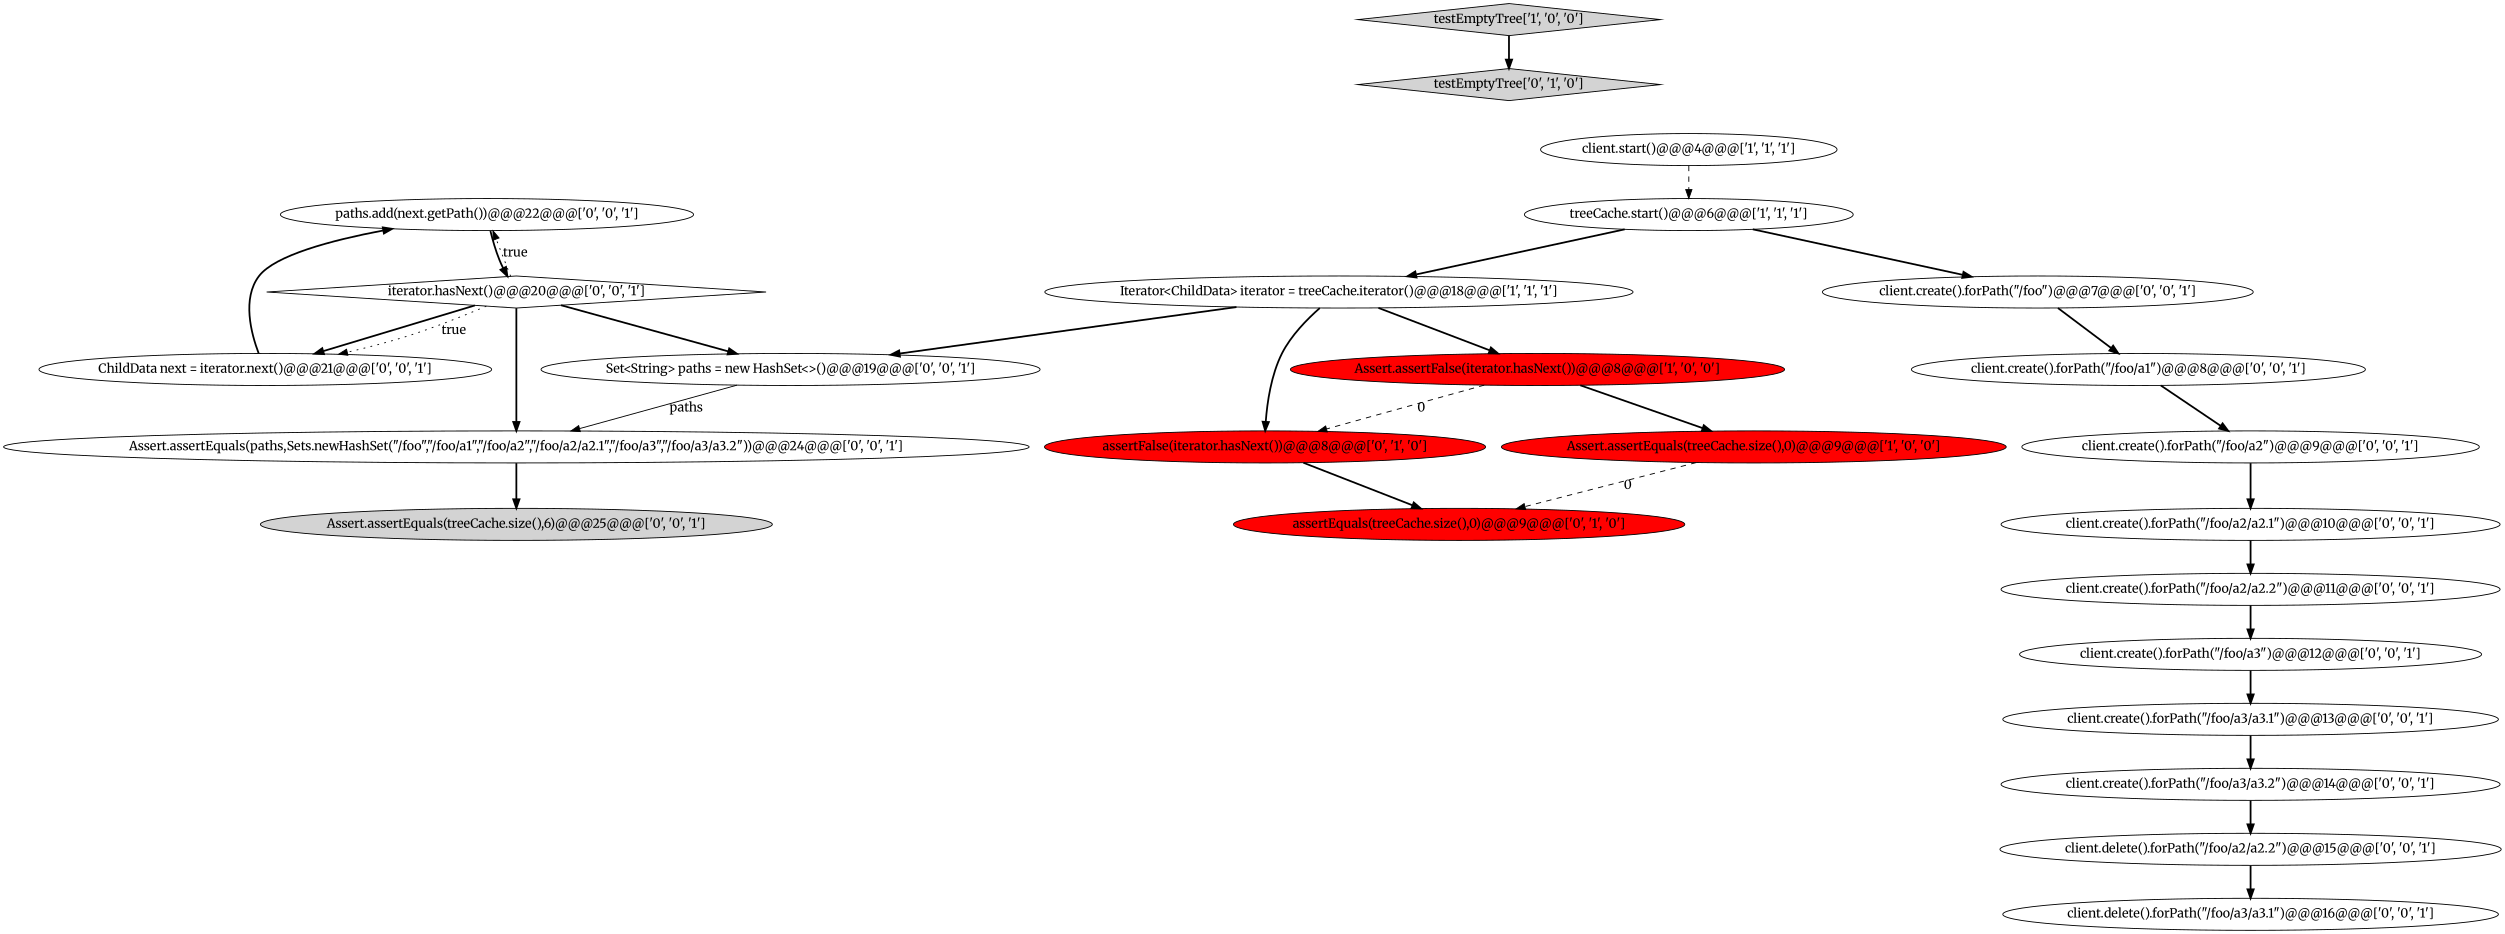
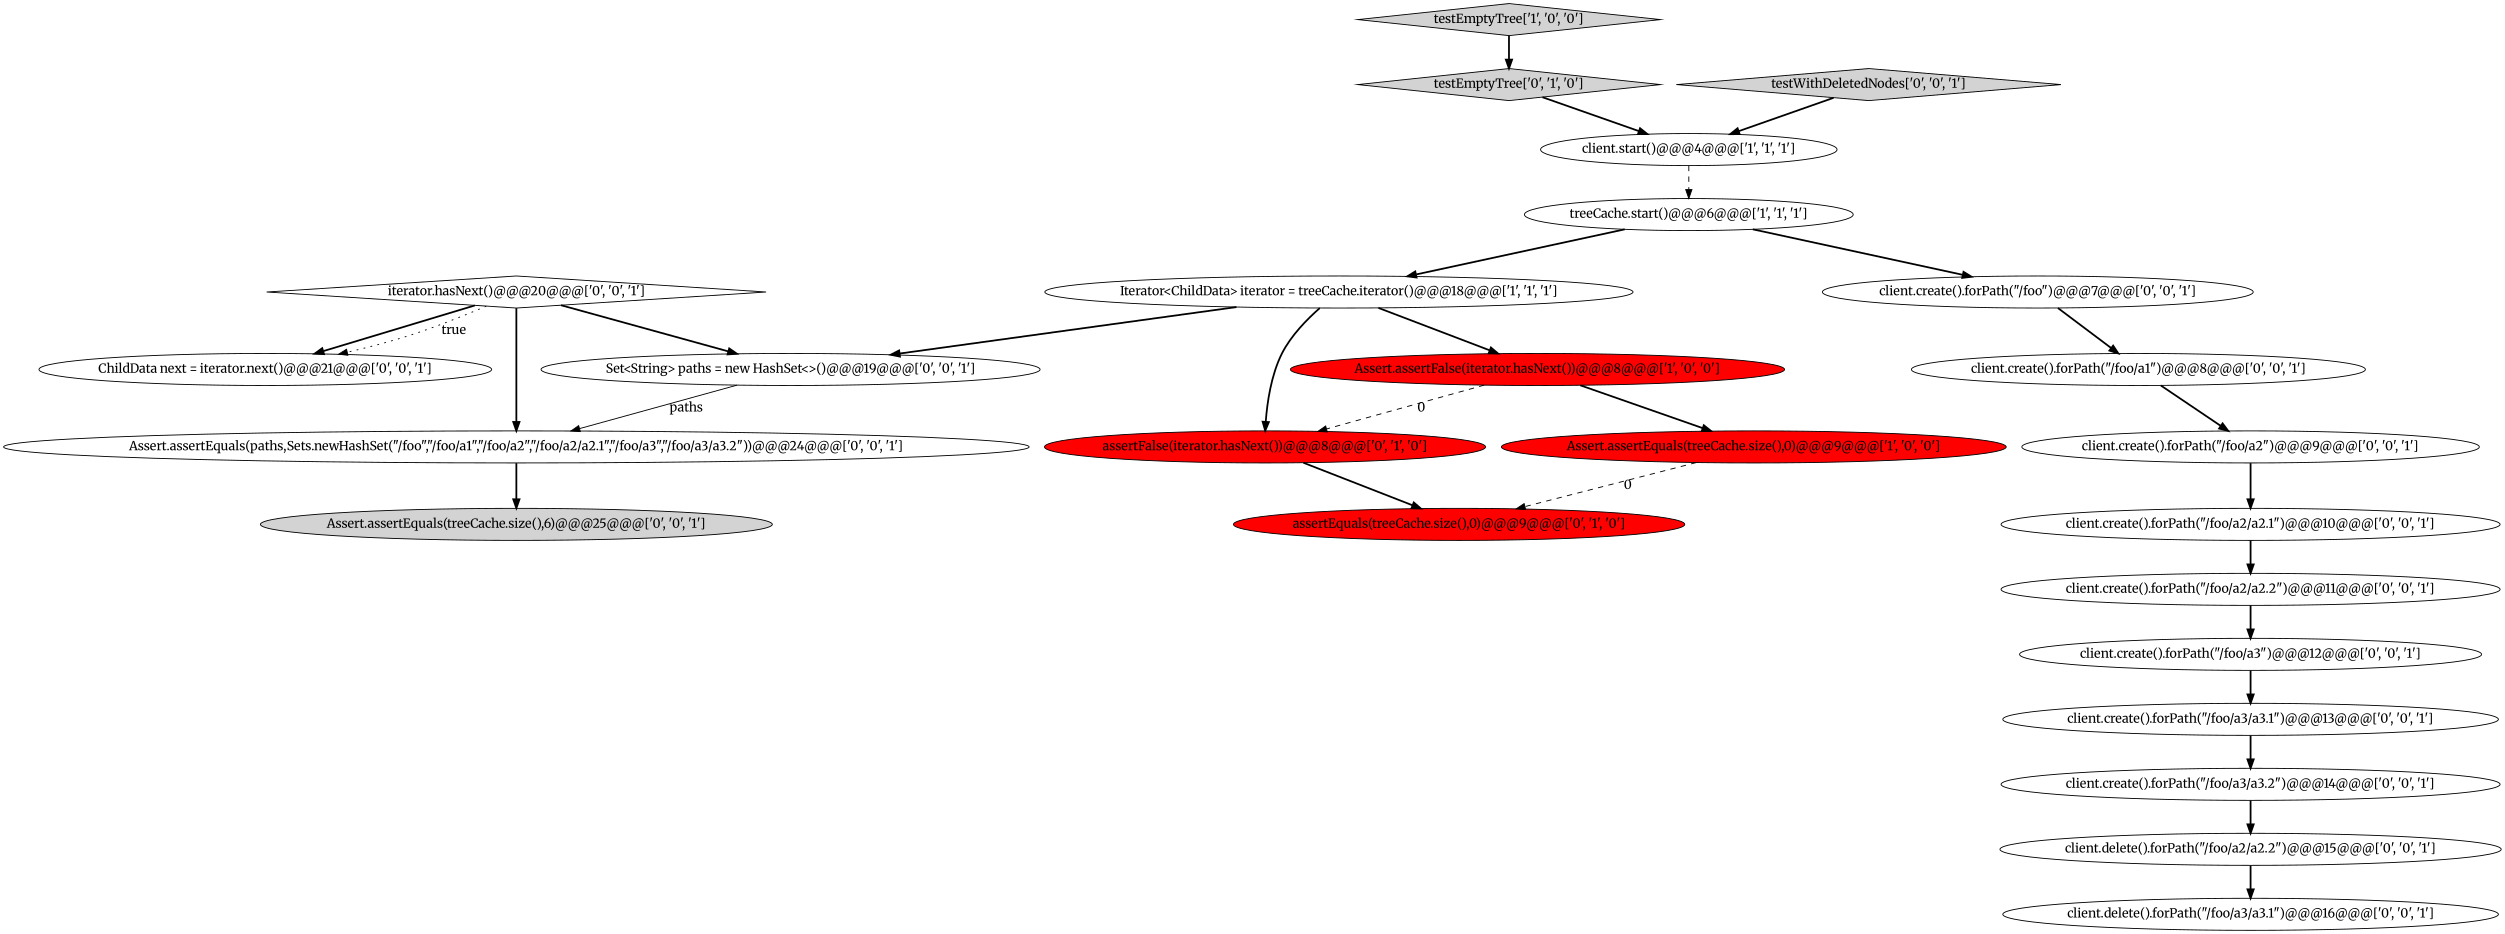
none -> (1869, 85)
none -> (1591, 114)
(487, 215) -> none
